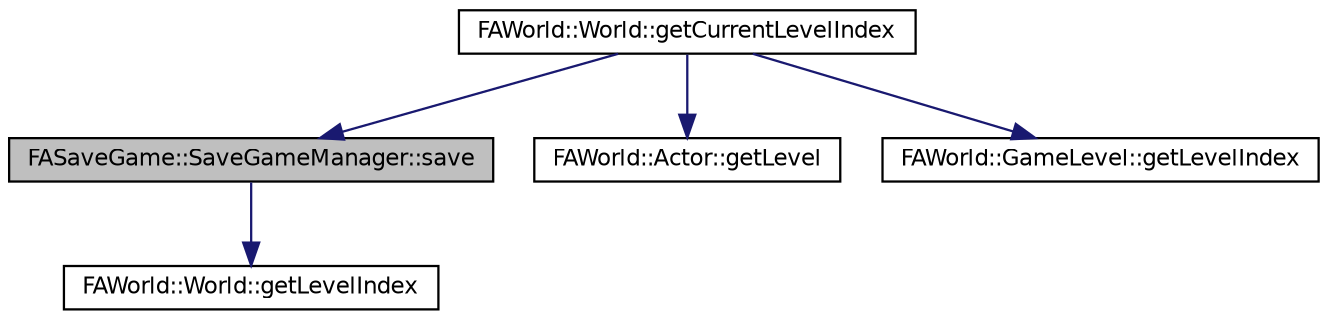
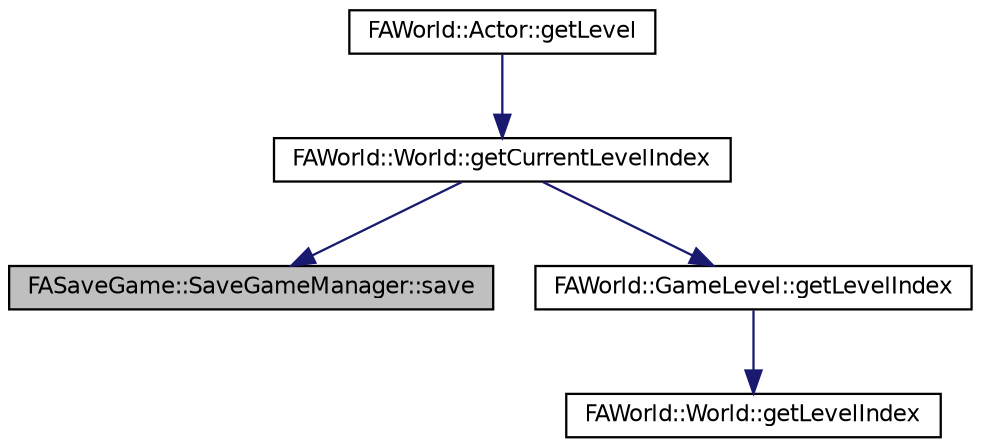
(687, 84) -> (502, 84)
(251, 212) -> (754, 340)
